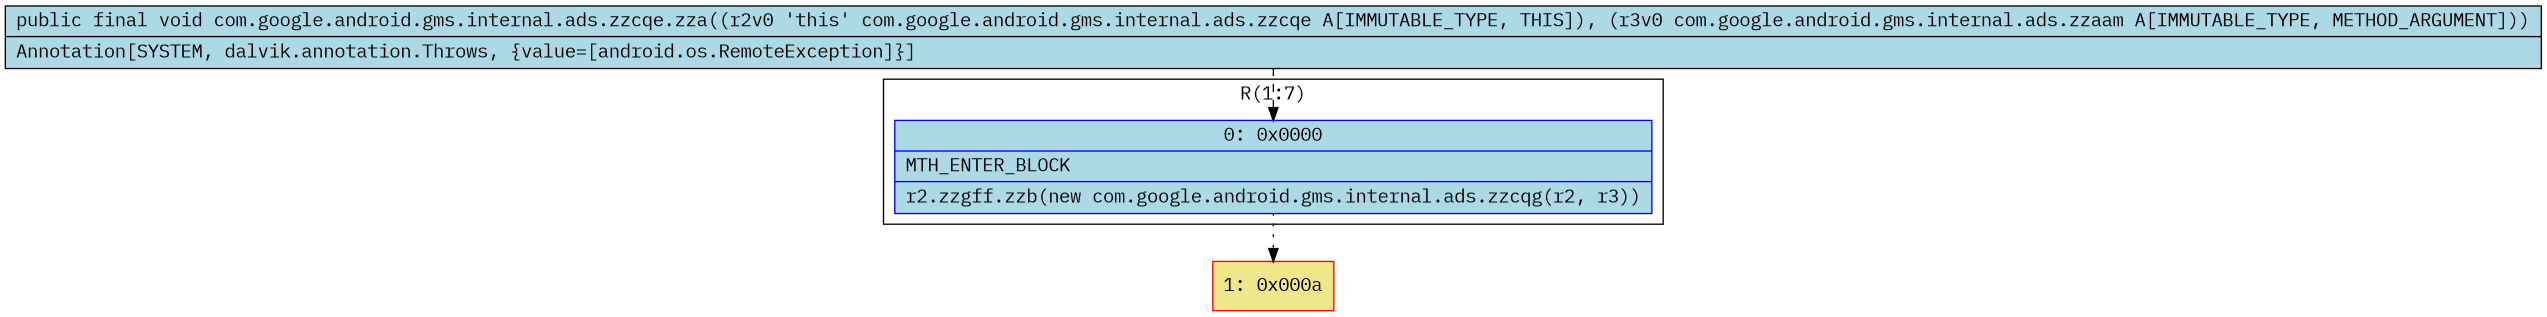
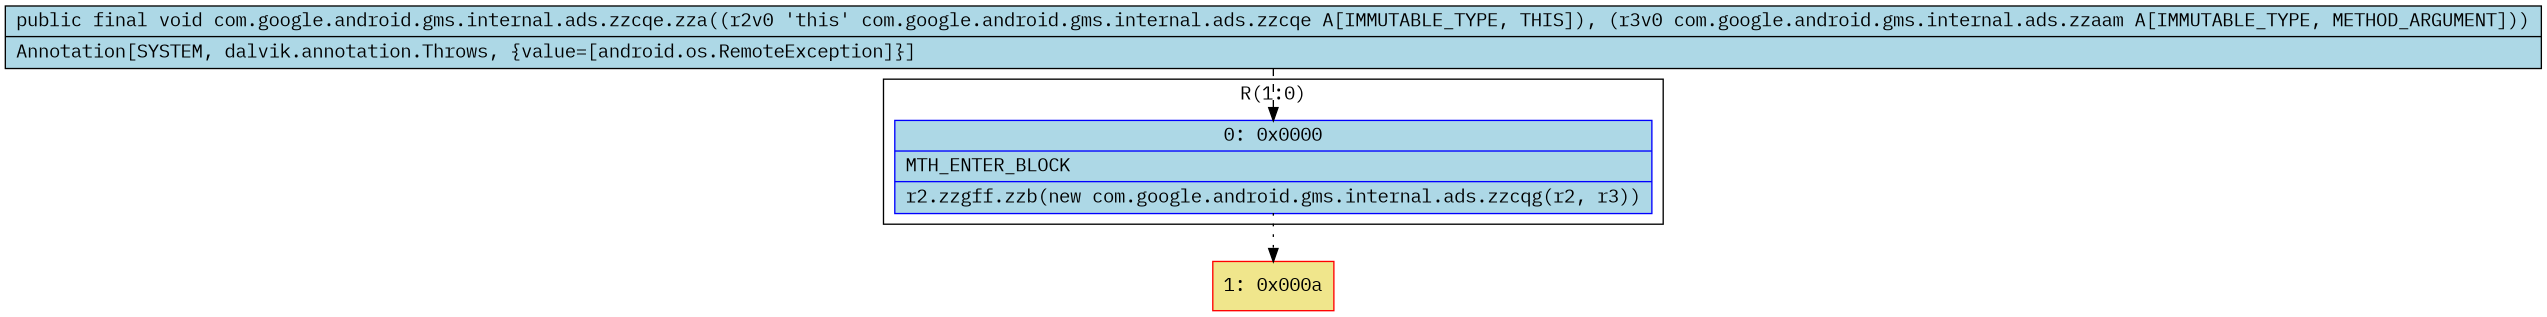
(1273, 94) -> (1273, 94)
